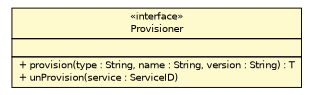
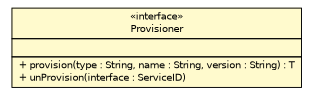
(98, 78) -> (102, 78)
